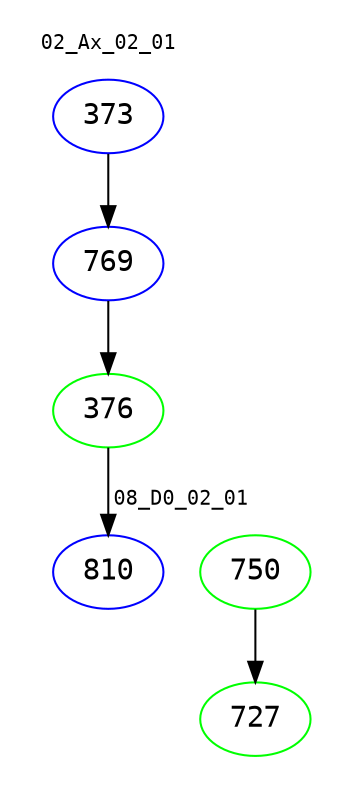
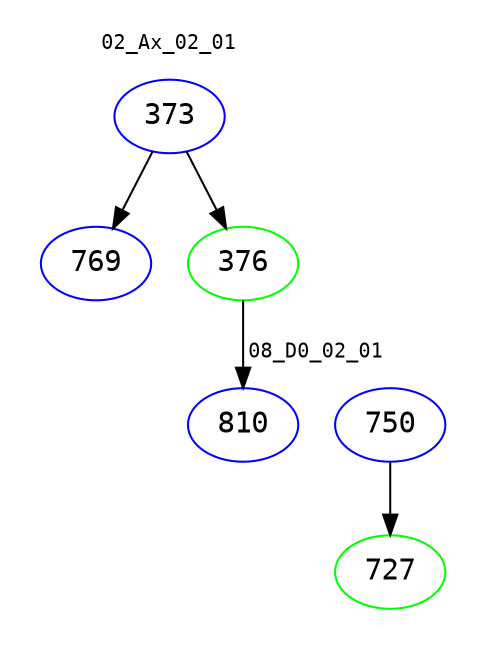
(108, 327) -> (202, 181)
(255, 572) -> (390, 425)
